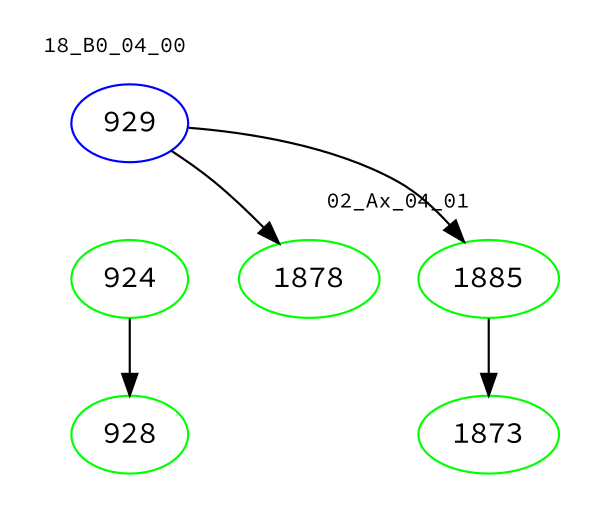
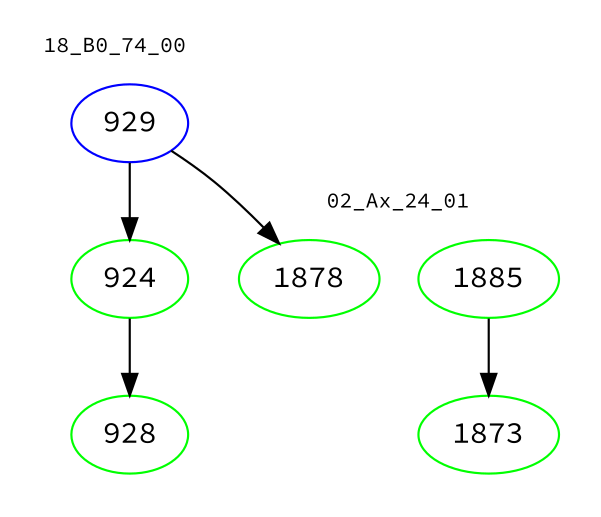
(116, 46) -> (116, 46)
(329, 153) -> (130, 191)
(399, 202) -> (399, 202)
